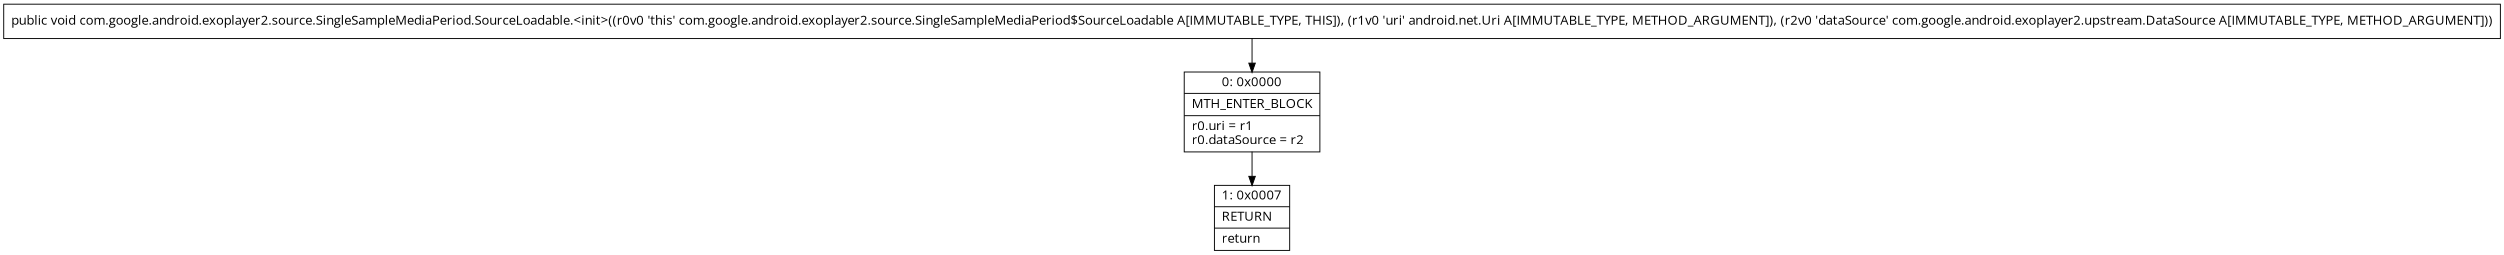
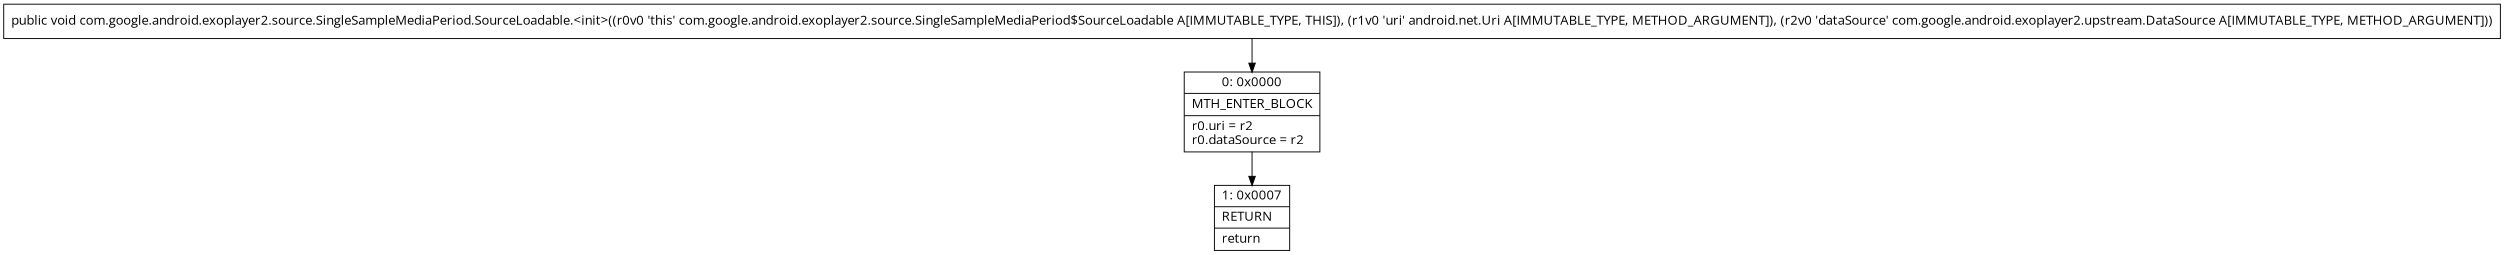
(1223, 126) -> (1223, 126)
